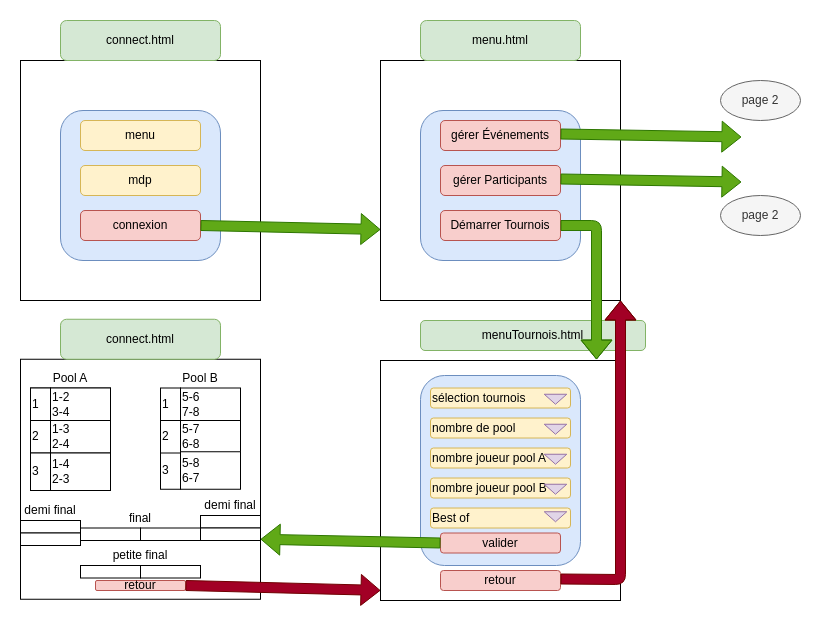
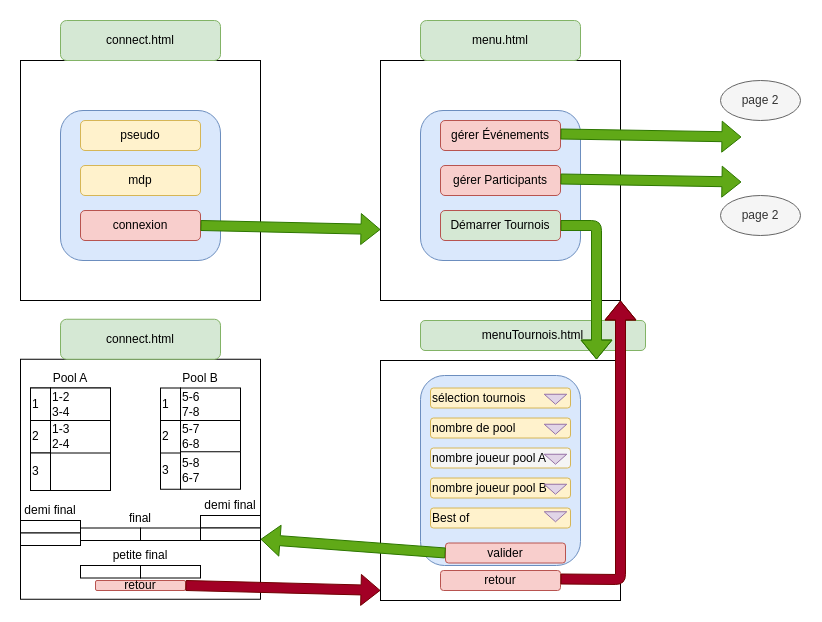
(141, 136) -> (141, 136)
(501, 226) -> (501, 226)
(501, 458) -> (501, 458)
(81, 472) -> none
(501, 543) -> (506, 553)
